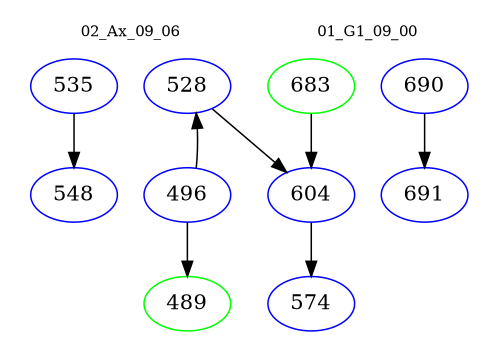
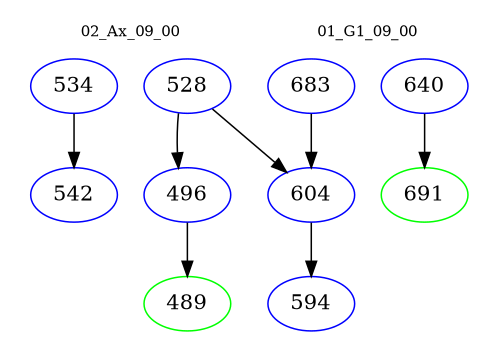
(131, 32) -> (131, 32)
(74, 86) -> (74, 86)
(311, 86) -> (311, 86)
(425, 86) -> (425, 86)
(197, 148) -> (177, 133)
(74, 195) -> (74, 195)
(425, 195) -> (425, 195)
(311, 304) -> (311, 304)
